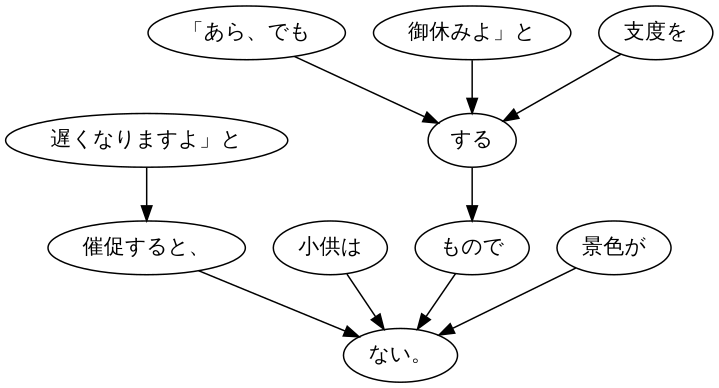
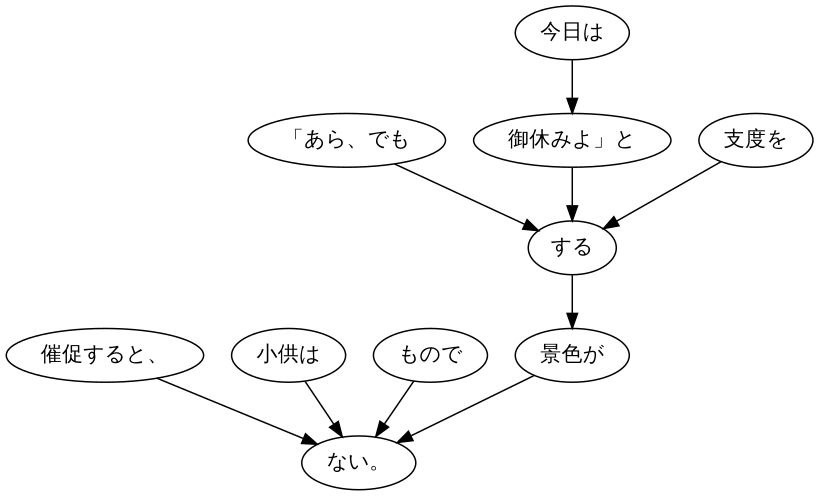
none -> (572, 33)
(147, 140) -> none
(472, 187) -> (572, 294)
